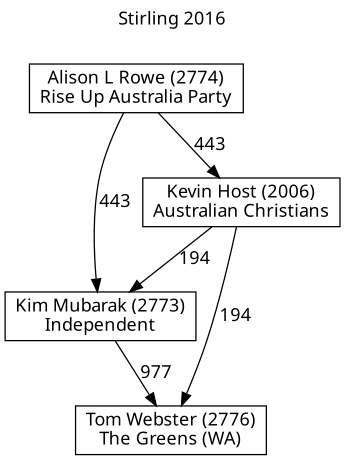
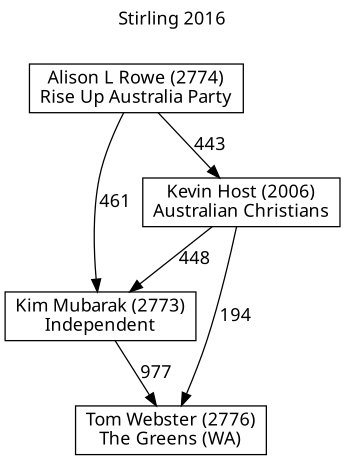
(115, 202) -> (115, 202)
(195, 259) -> (195, 259)
